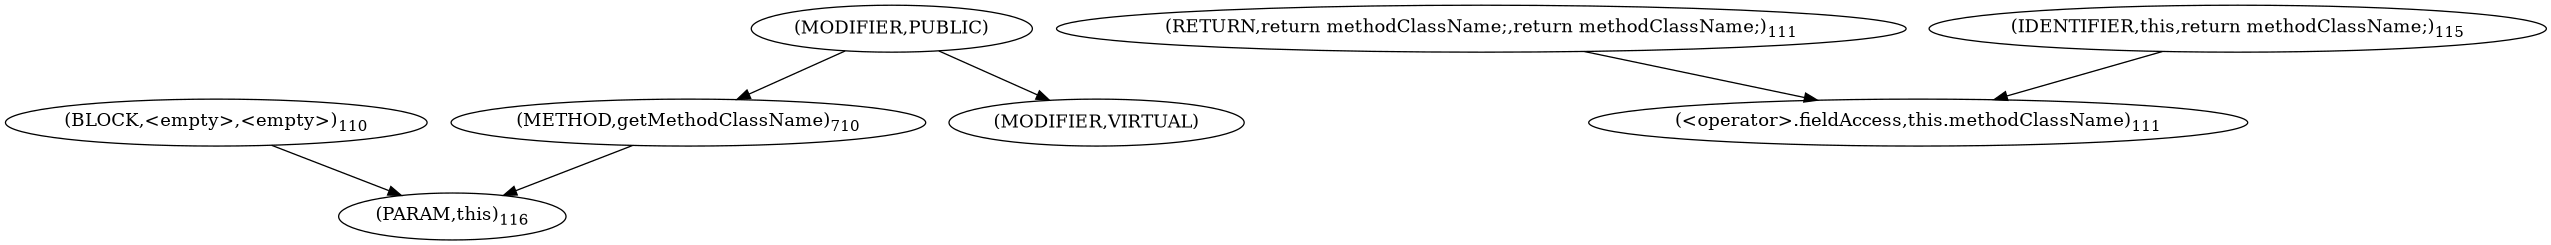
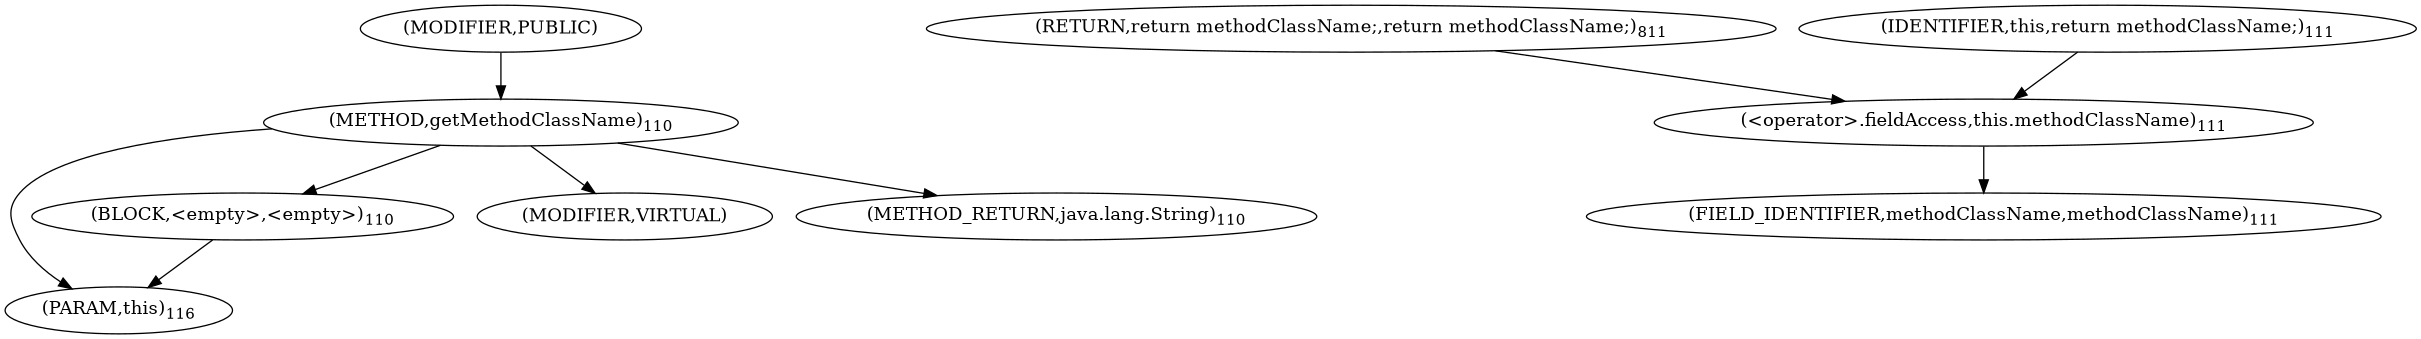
(1783, 27) -> (1652, 27)
(2450, 27) -> (2320, 27)
(988, 73) -> (558, 166)
(846, 121) -> (658, 121)
none -> (378, 167)
none -> (1056, 216)
none -> (1984, 216)
